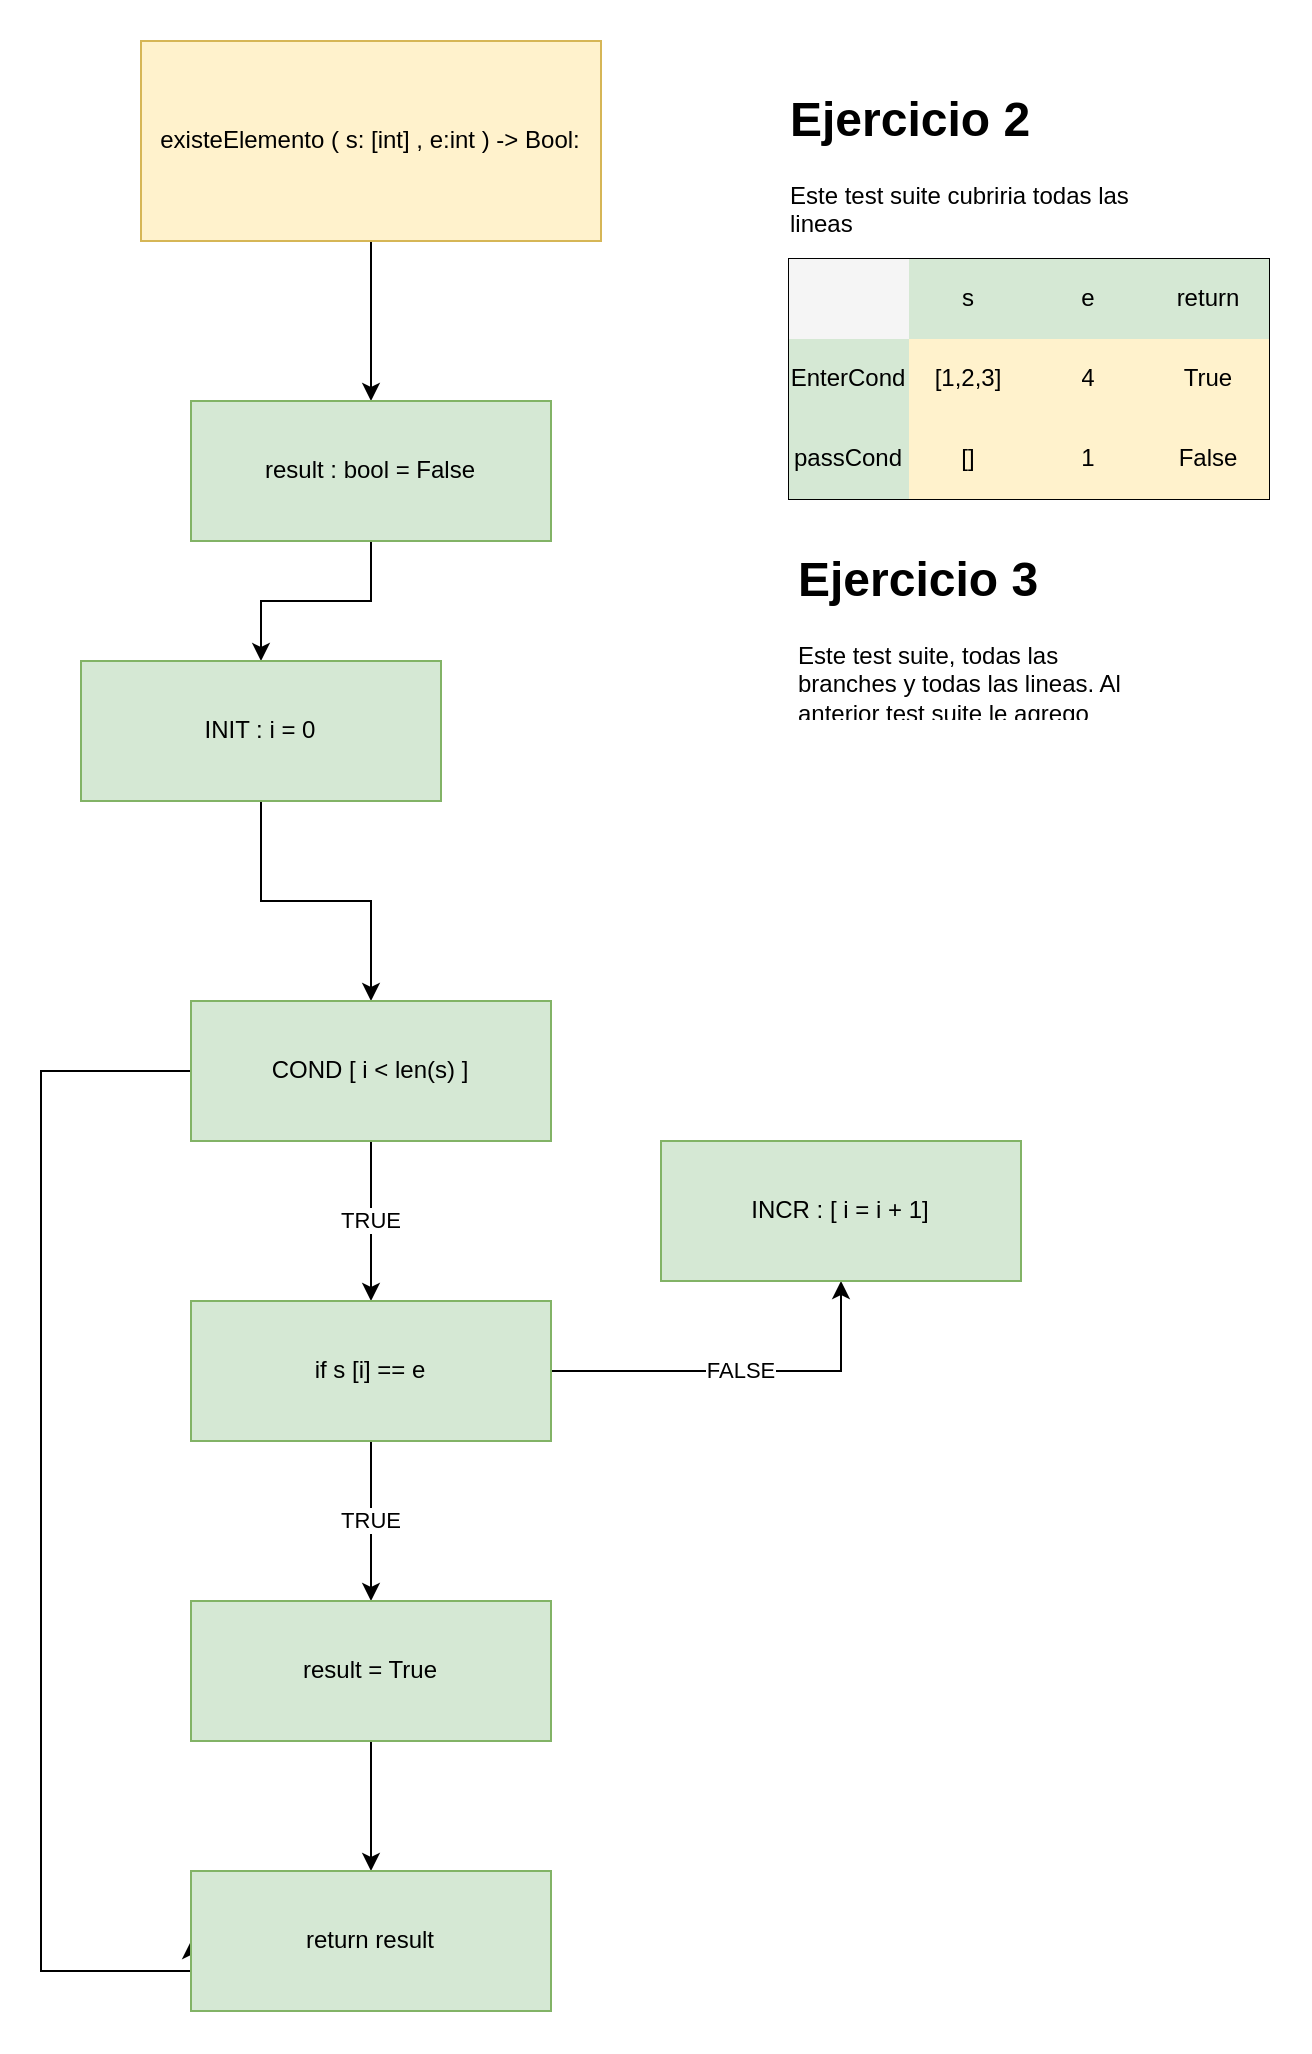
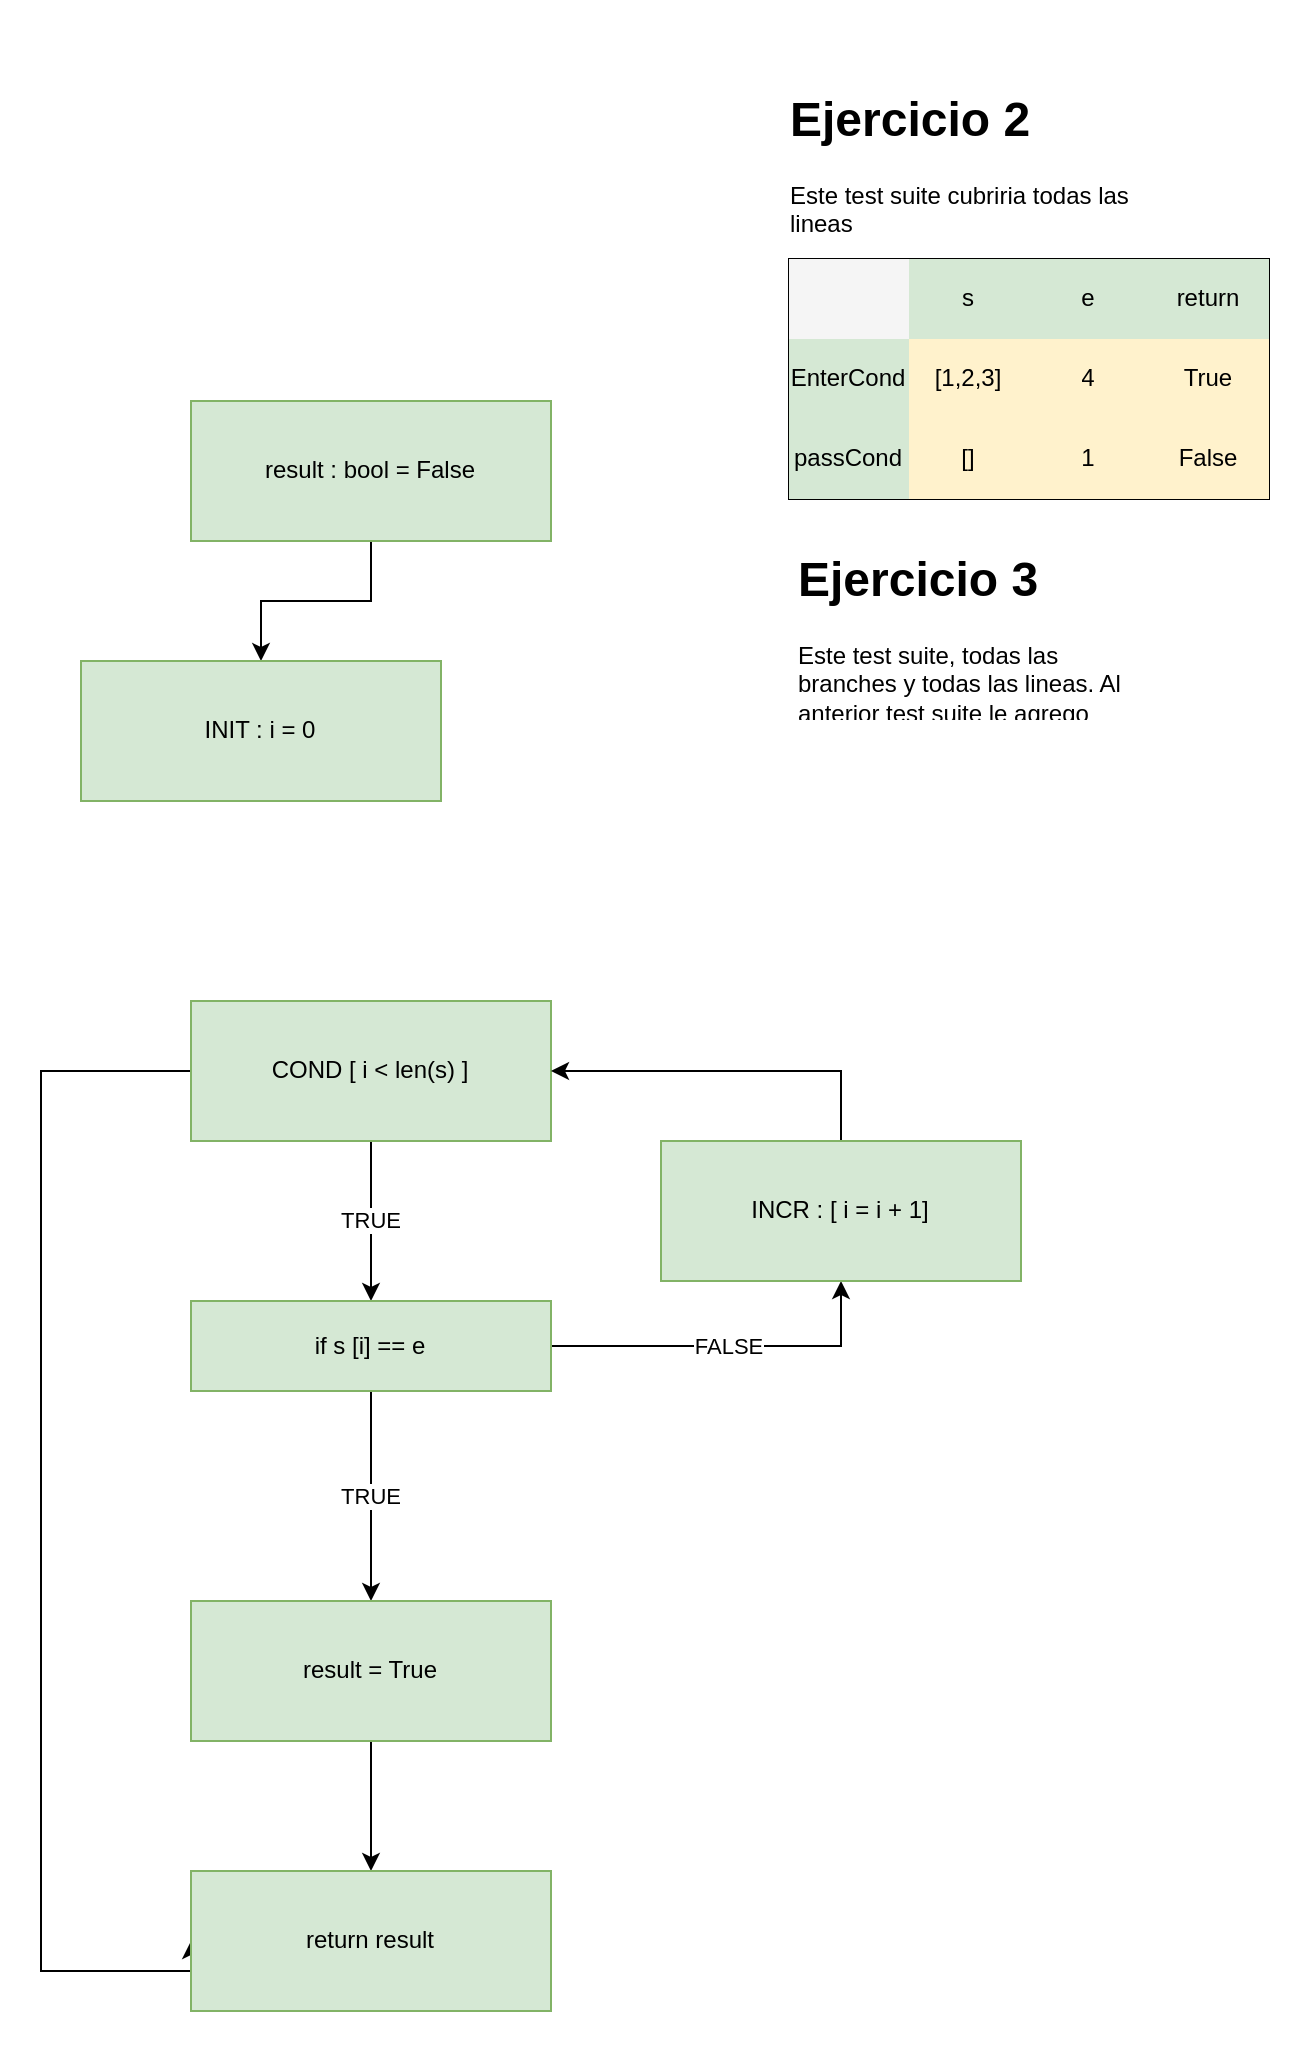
(371, 141) -> none
(371, 314) -> none
(309, 901) -> none
none -> (738, 1071)
(371, 1371) -> (371, 1346)
